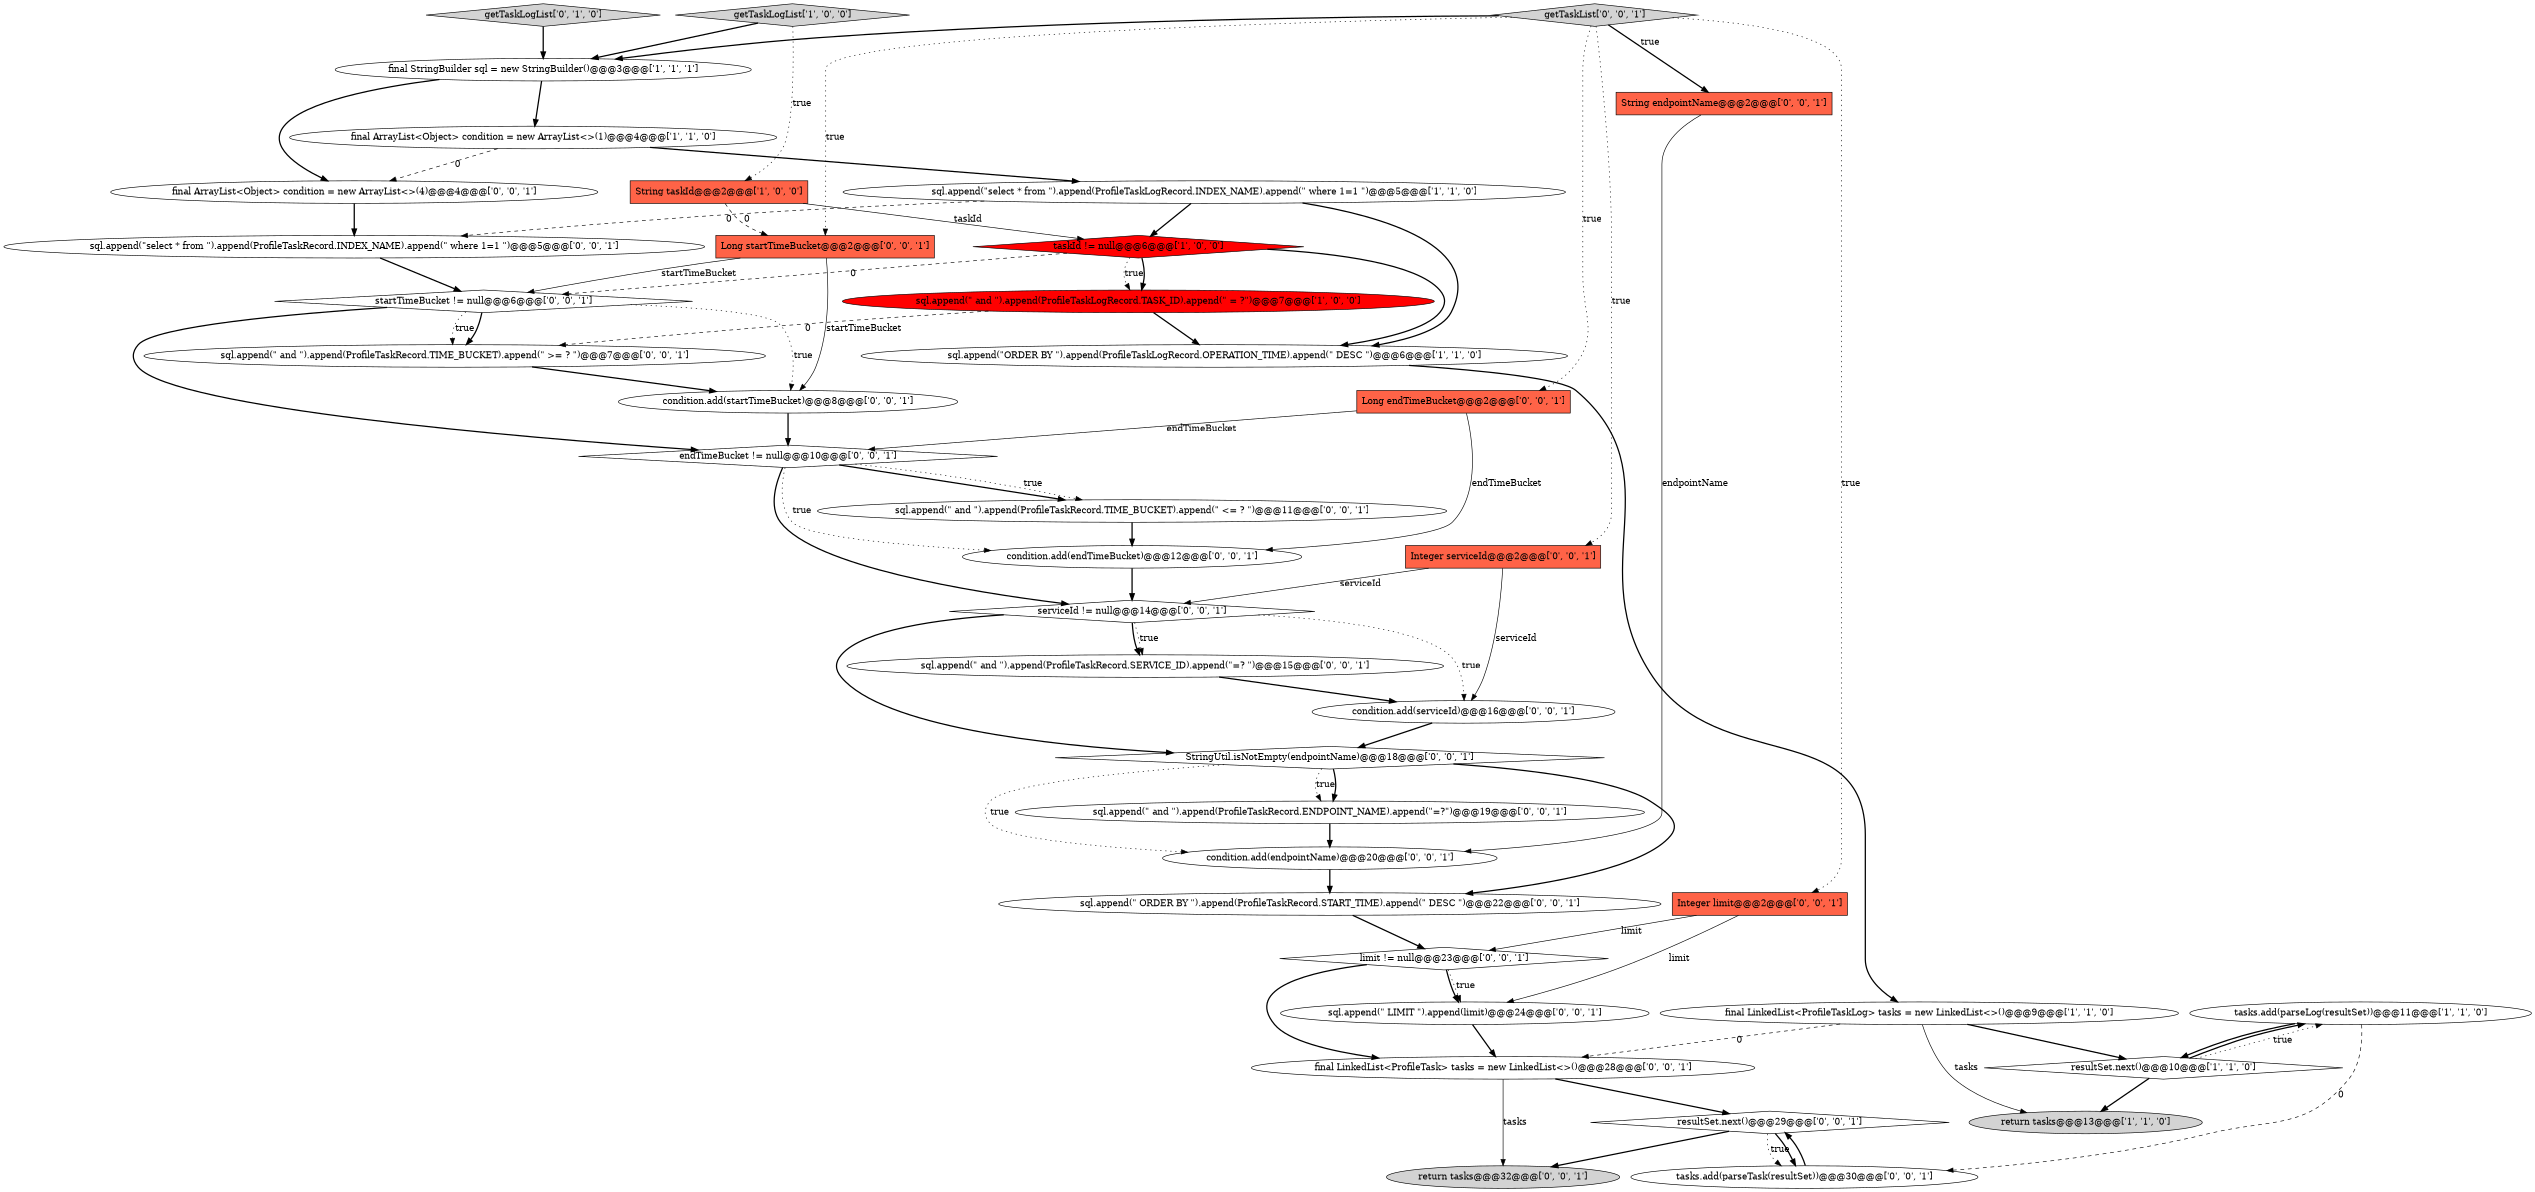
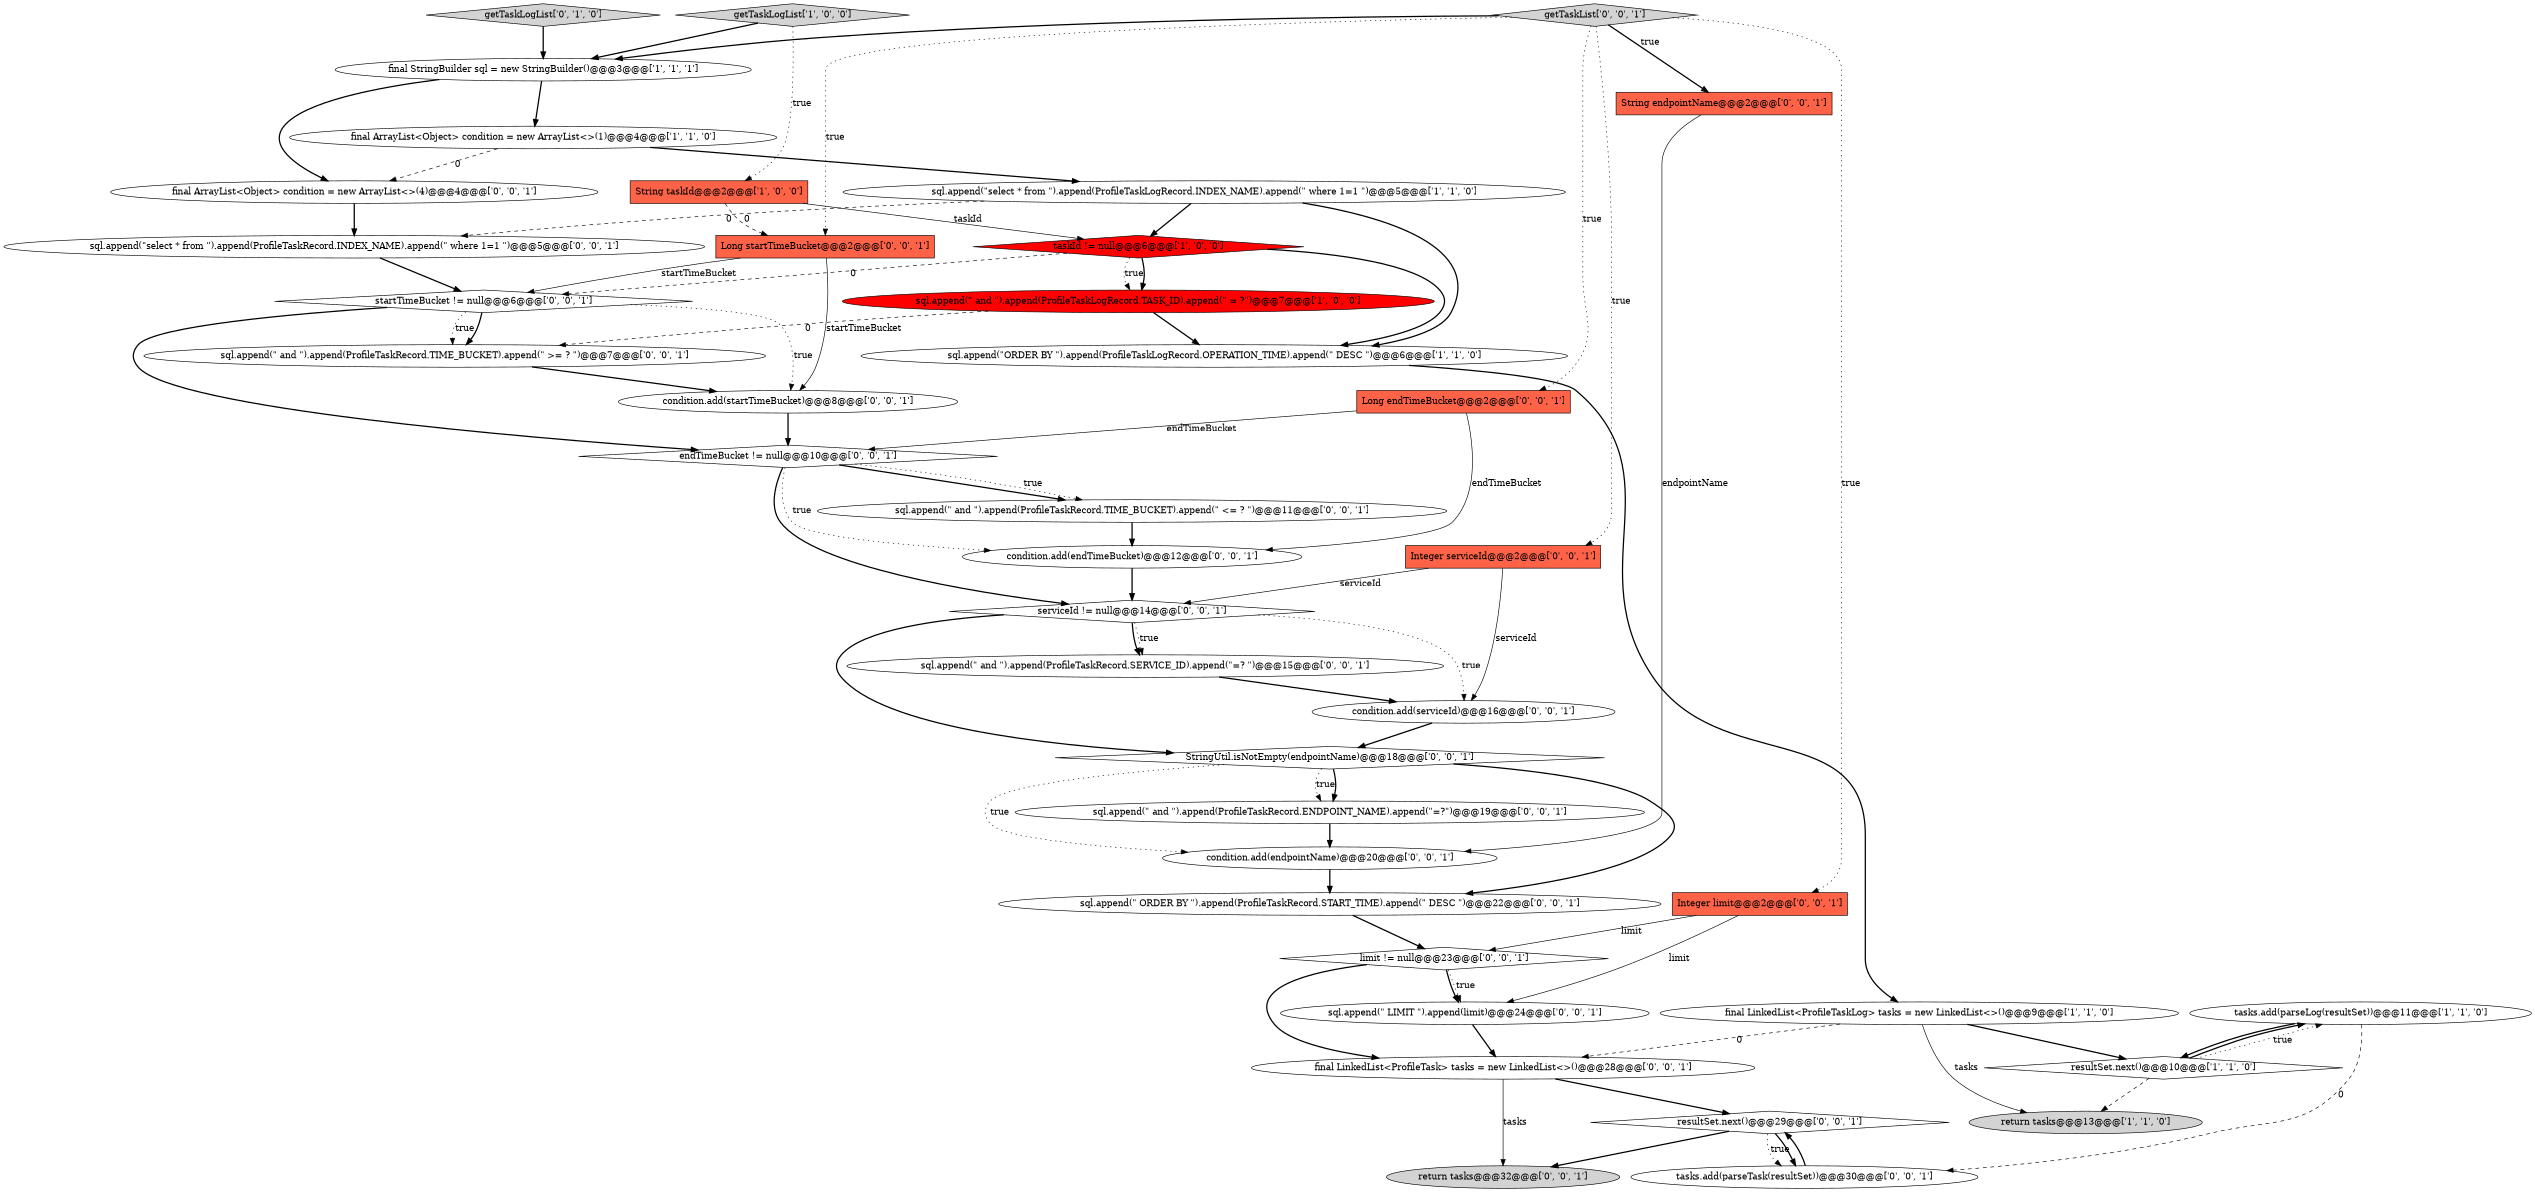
(2128, 1093) -> (2128, 1093)
